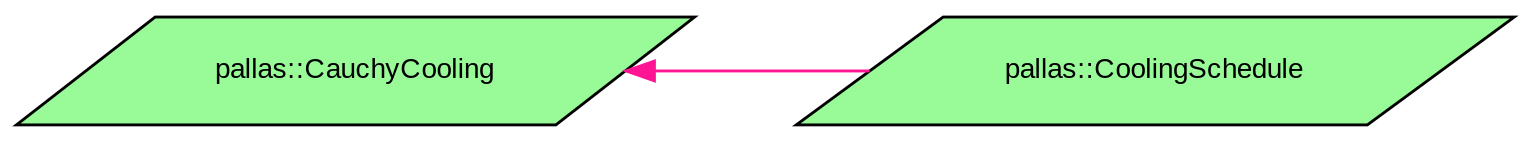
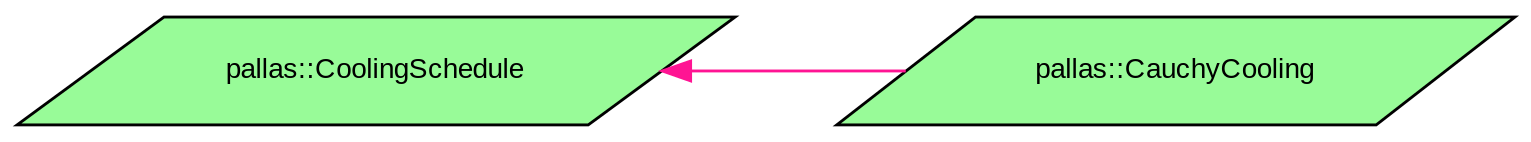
(762, 71) -> (799, 71)
